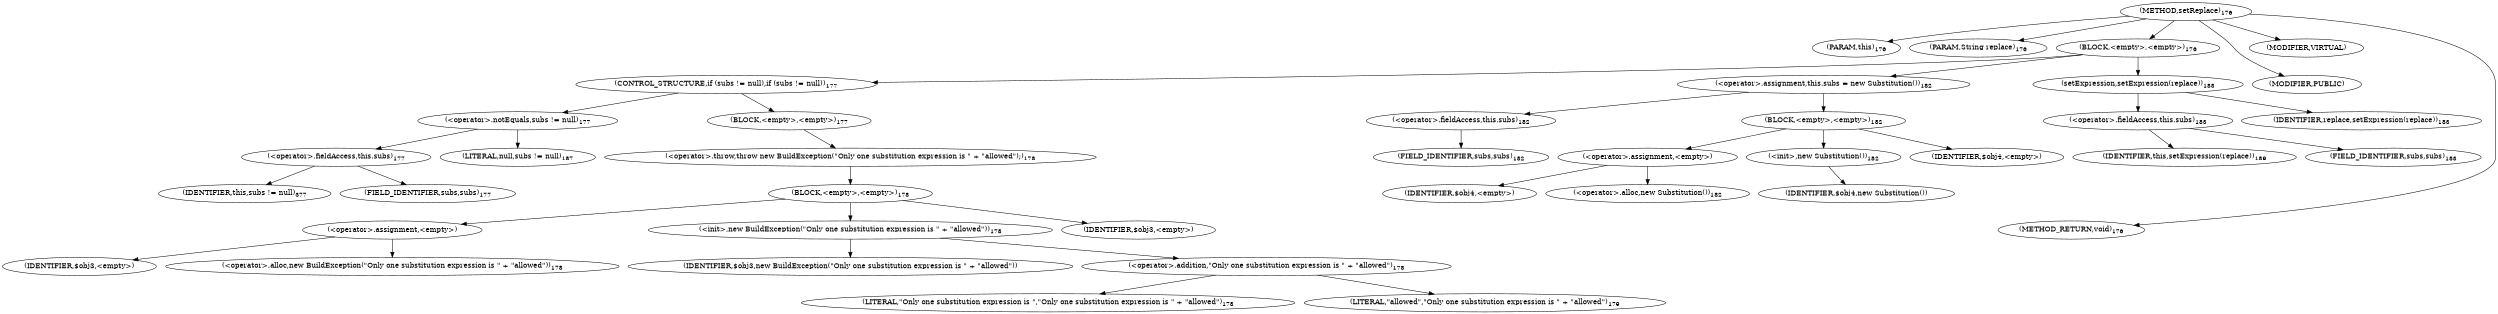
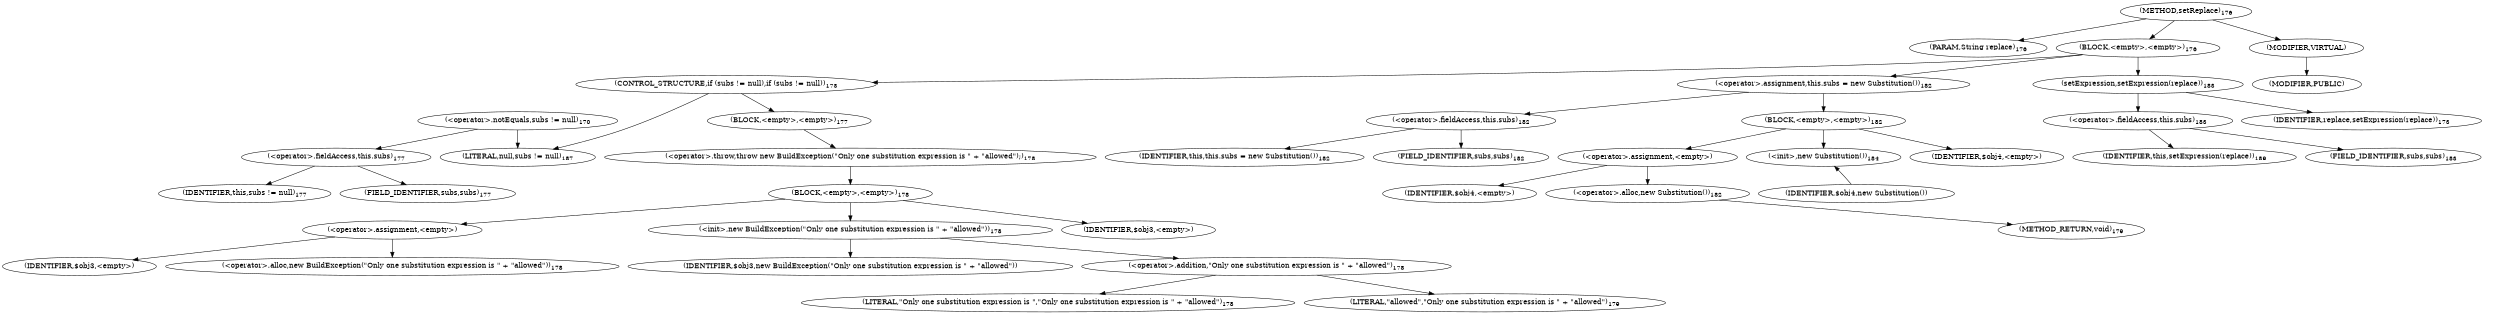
(1856, 48) -> none
(2237, 51) -> (2307, 64)
(832, 84) -> (832, 84)
(623, 102) -> (635, 125)
(585, 120) -> (585, 120)
(2444, 120) -> (2444, 120)
(1873, 156) -> (1873, 156)
none -> (1235, 157)
(2487, 168) -> (1863, 212)
(1835, 174) -> (1845, 177)
(301, 193) -> (301, 193)
(2118, 229) -> (2118, 229)
